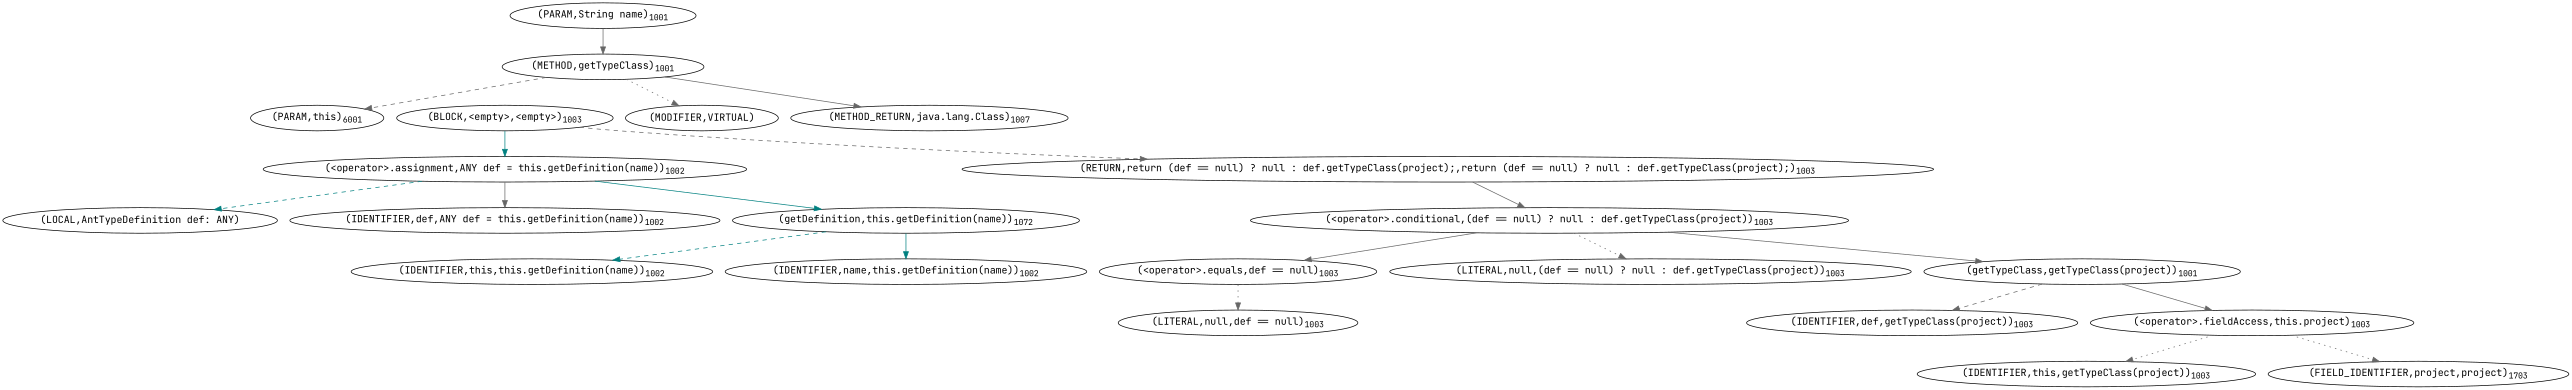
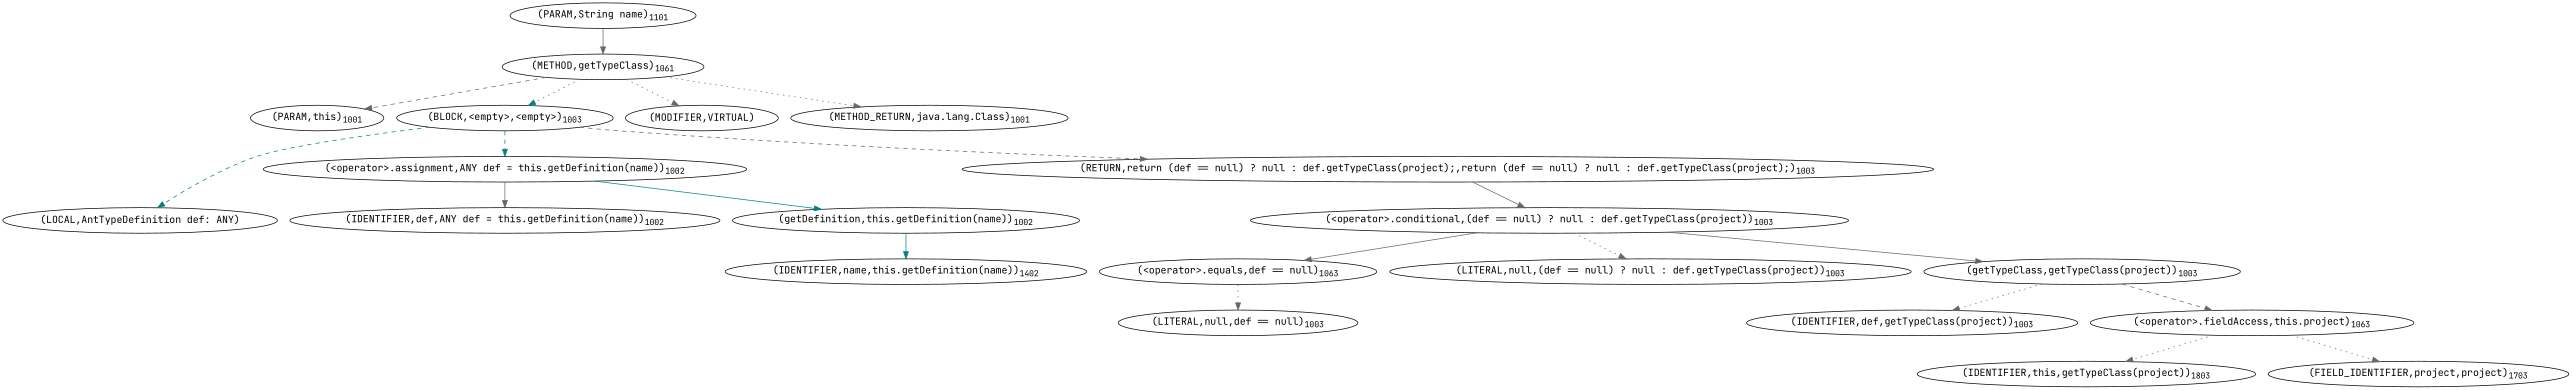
(659, 15) -> (659, 15)
(665, 66) -> (665, 66)
none -> (557, 91)
(759, 91) -> (759, 91)
(353, 117) -> (353, 117)
(1020, 117) -> (1020, 117)
(505, 140) -> (505, 140)
(322, 195) -> (291, 148)
(1024, 219) -> (1024, 219)
(1029, 271) -> (1029, 271)
(1329, 271) -> (1329, 271)
(2188, 271) -> (2188, 271)
(532, 272) -> none
(2001, 296) -> (2001, 296)
(2164, 296) -> (2164, 296)
(2361, 322) -> (2361, 322)
(2201, 373) -> (2201, 373)
